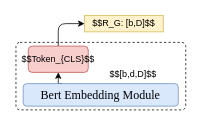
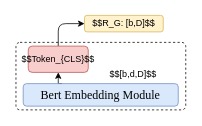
(124, 24) -> (124, 24)
